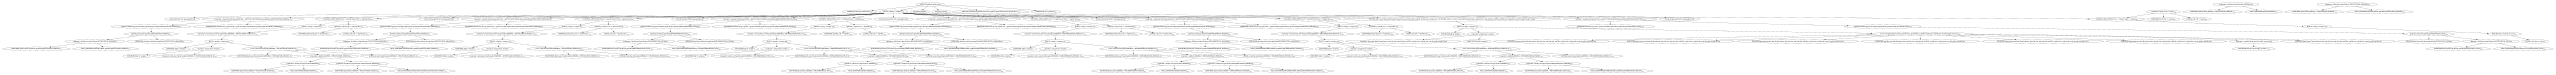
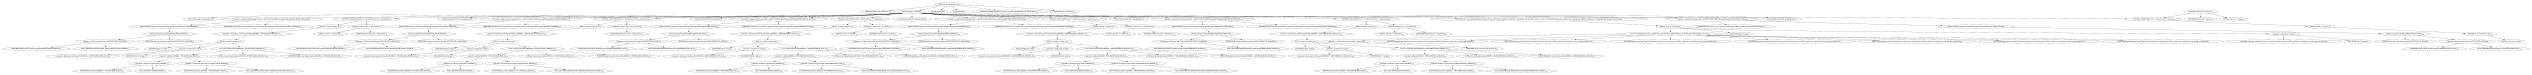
(616, 34) -> none
none -> (487, 56)
